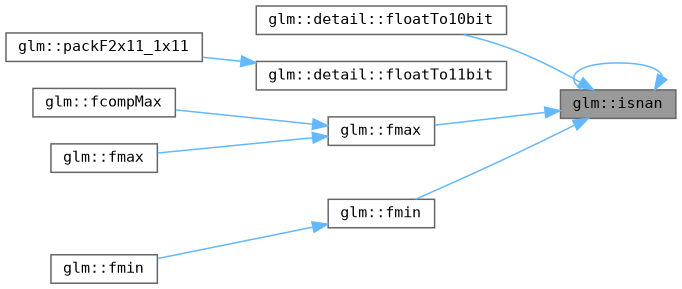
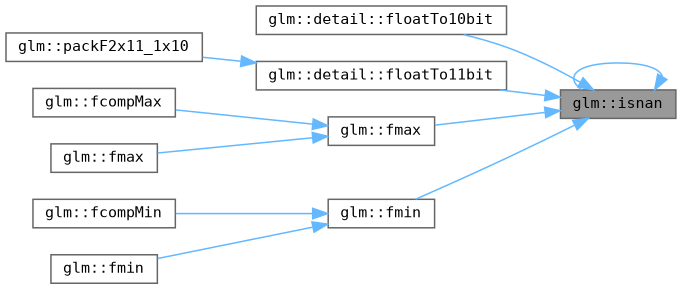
(104, 47) -> (104, 47)
none -> (522, 93)
none -> (104, 214)
